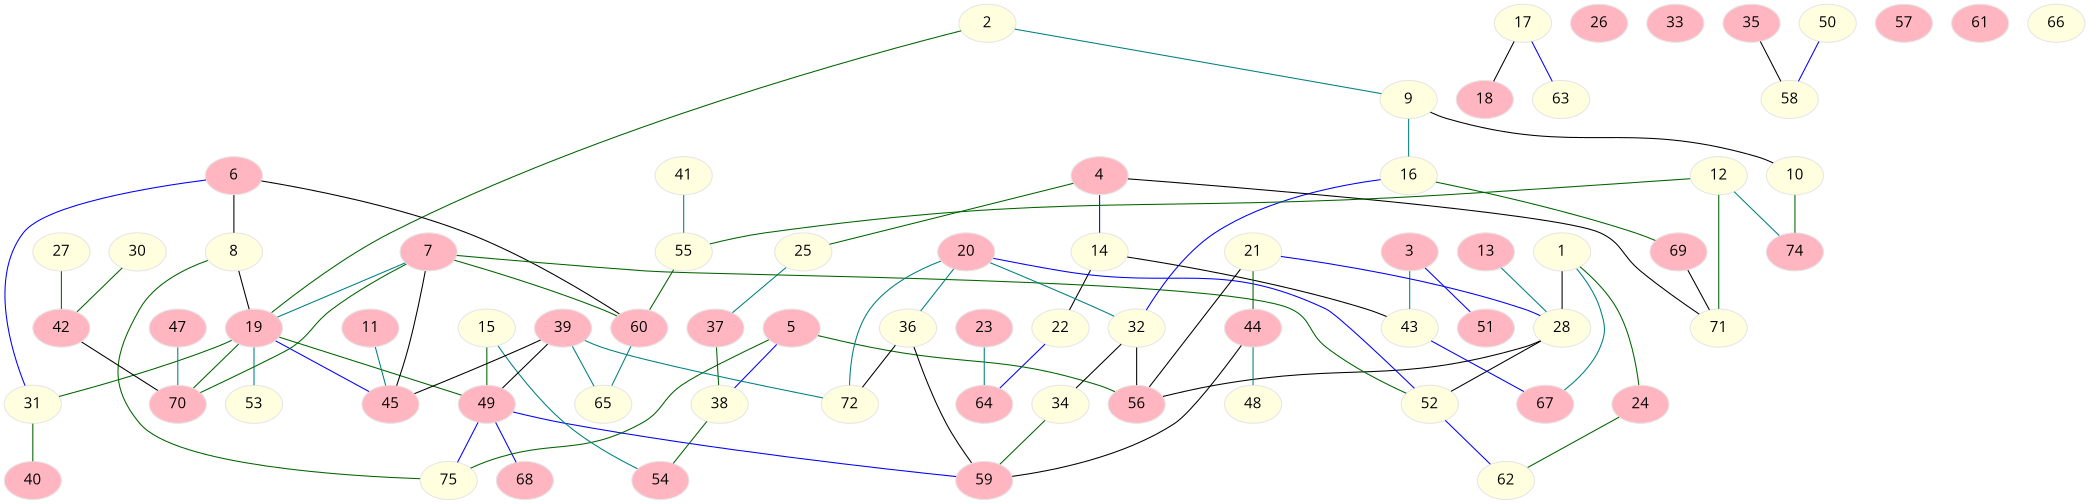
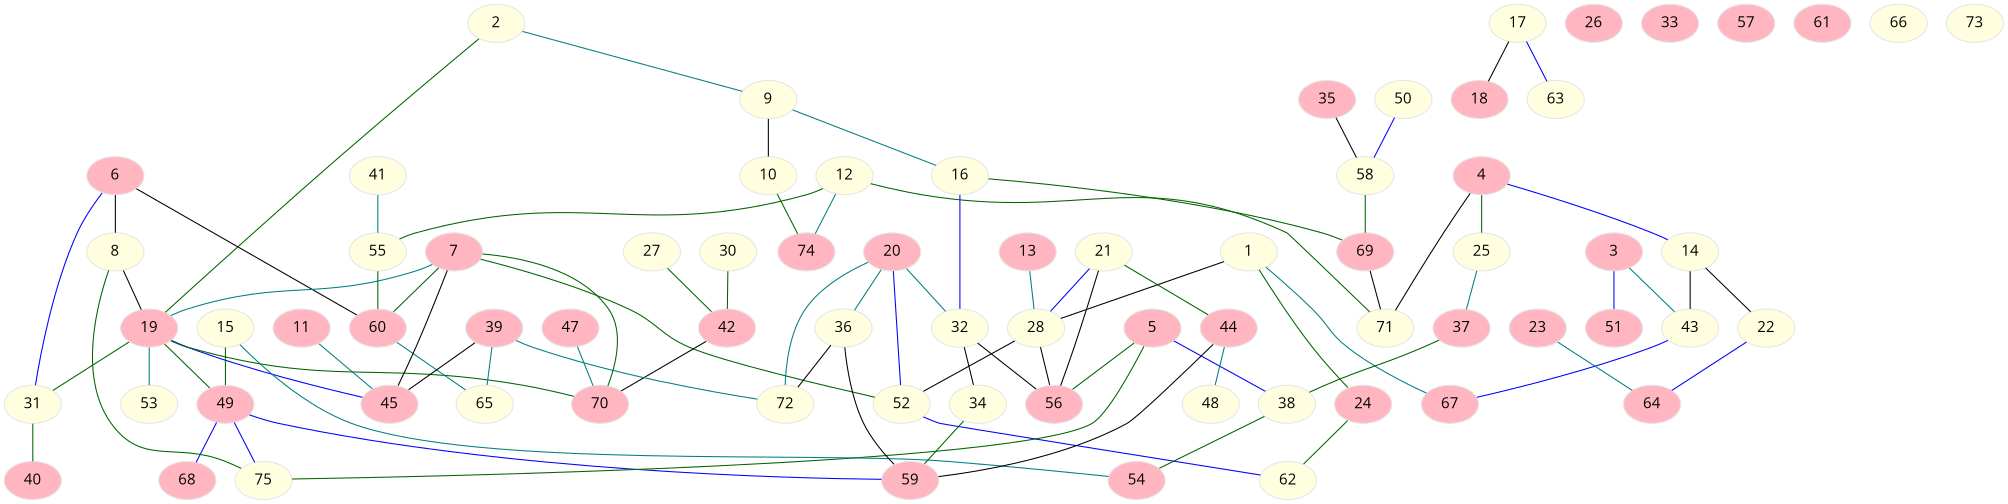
none -> (1975, 23)
none -> (1365, 214)
(525, 366) -> none
